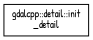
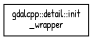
(46, 20) -> (46, 20)
